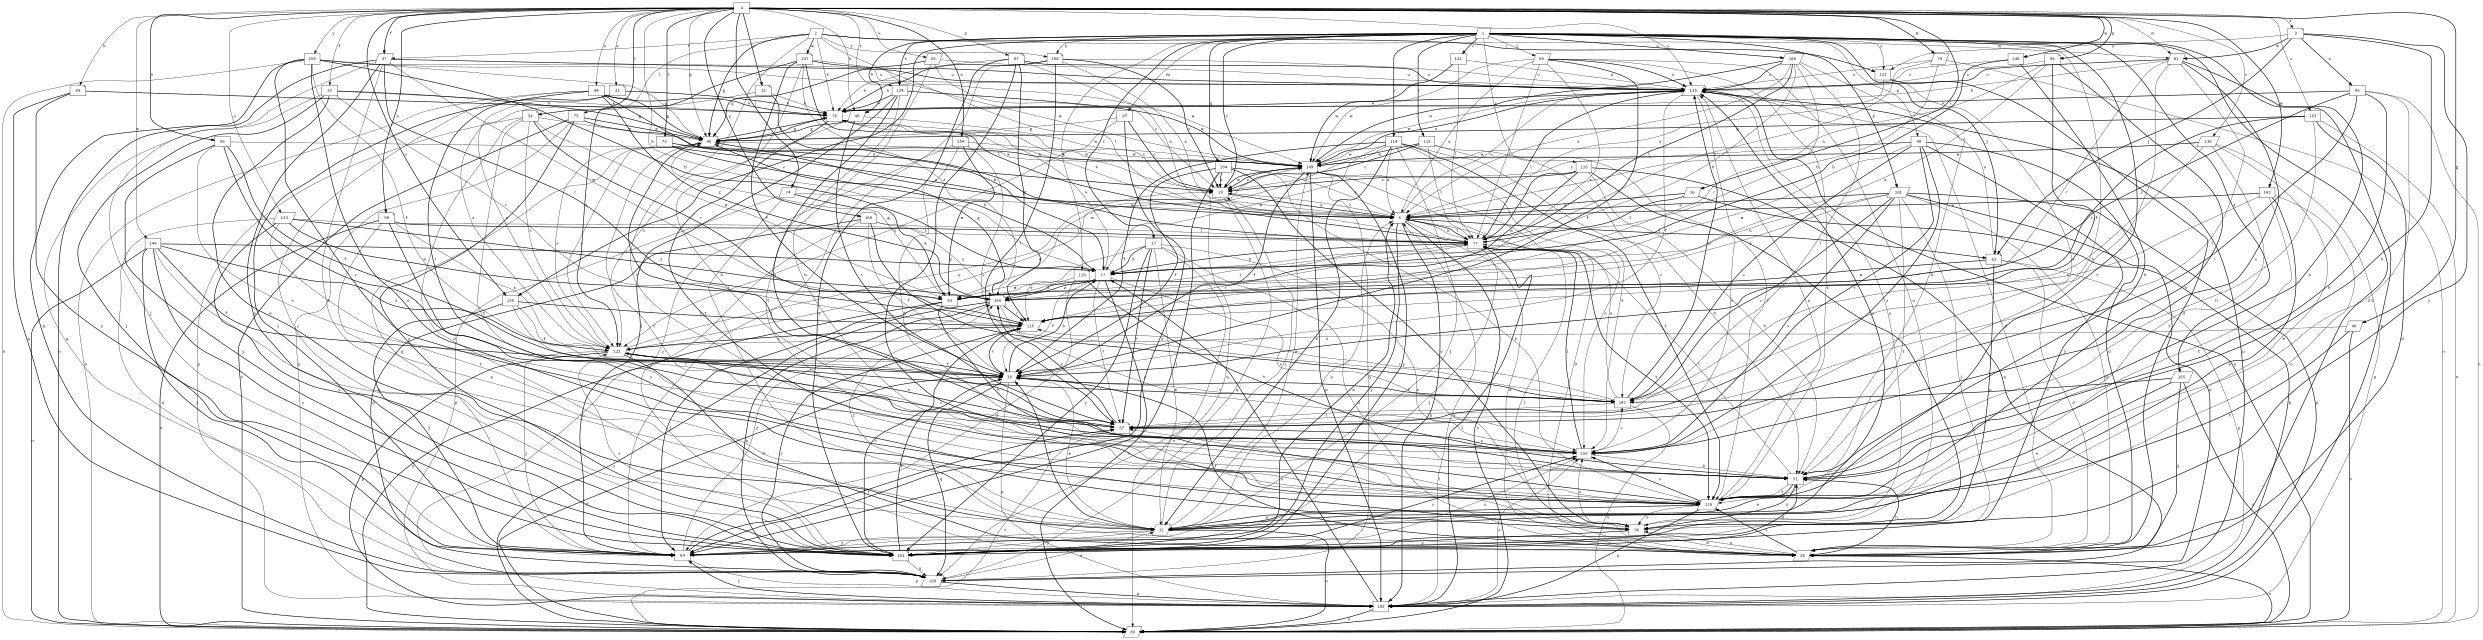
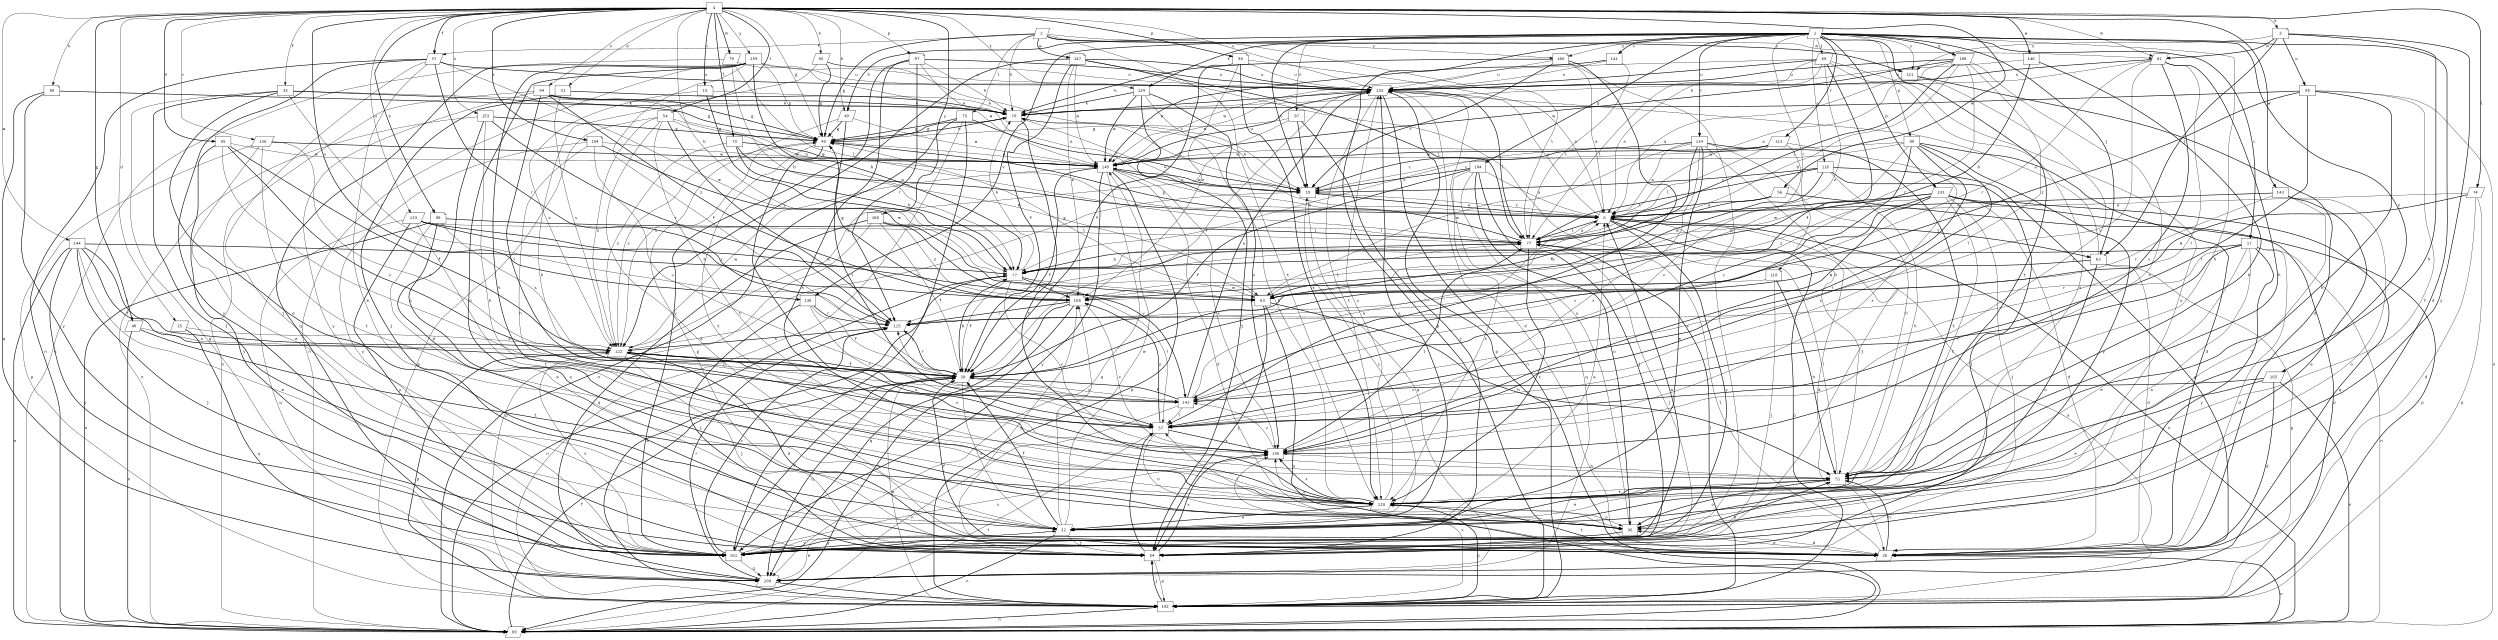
(1427, 142) -> (1779, 142)
(993, 176) -> (1068, 177)
none -> (180, 326)
